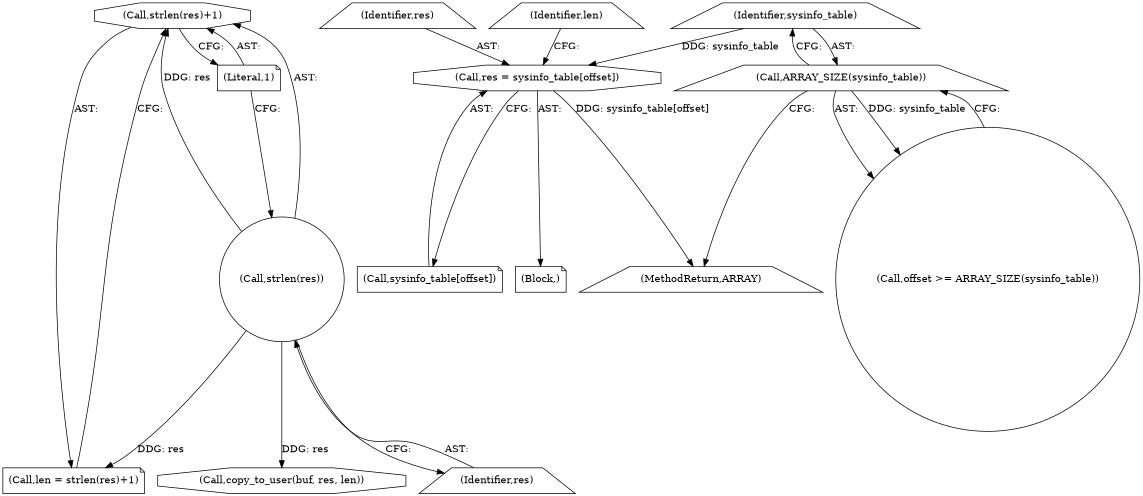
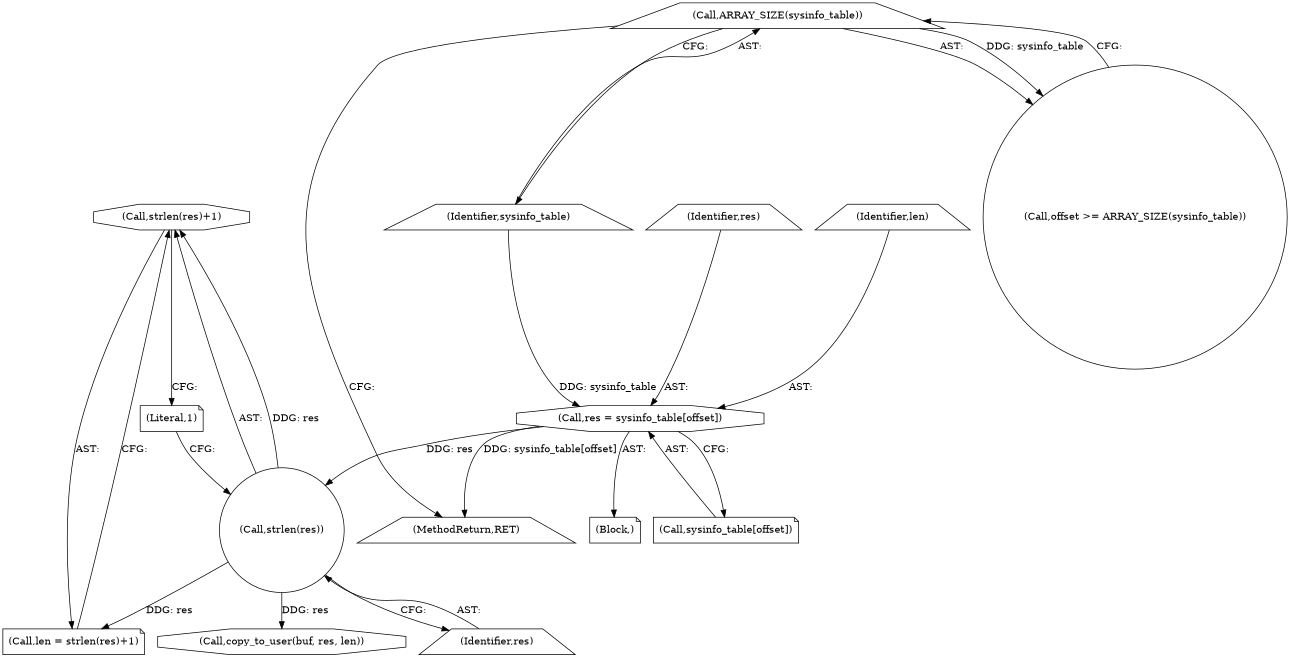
(232, 46) -> none
(568, 47) -> (803, 387)
(701, 279) -> (466, 530)
none -> (434, 443)
